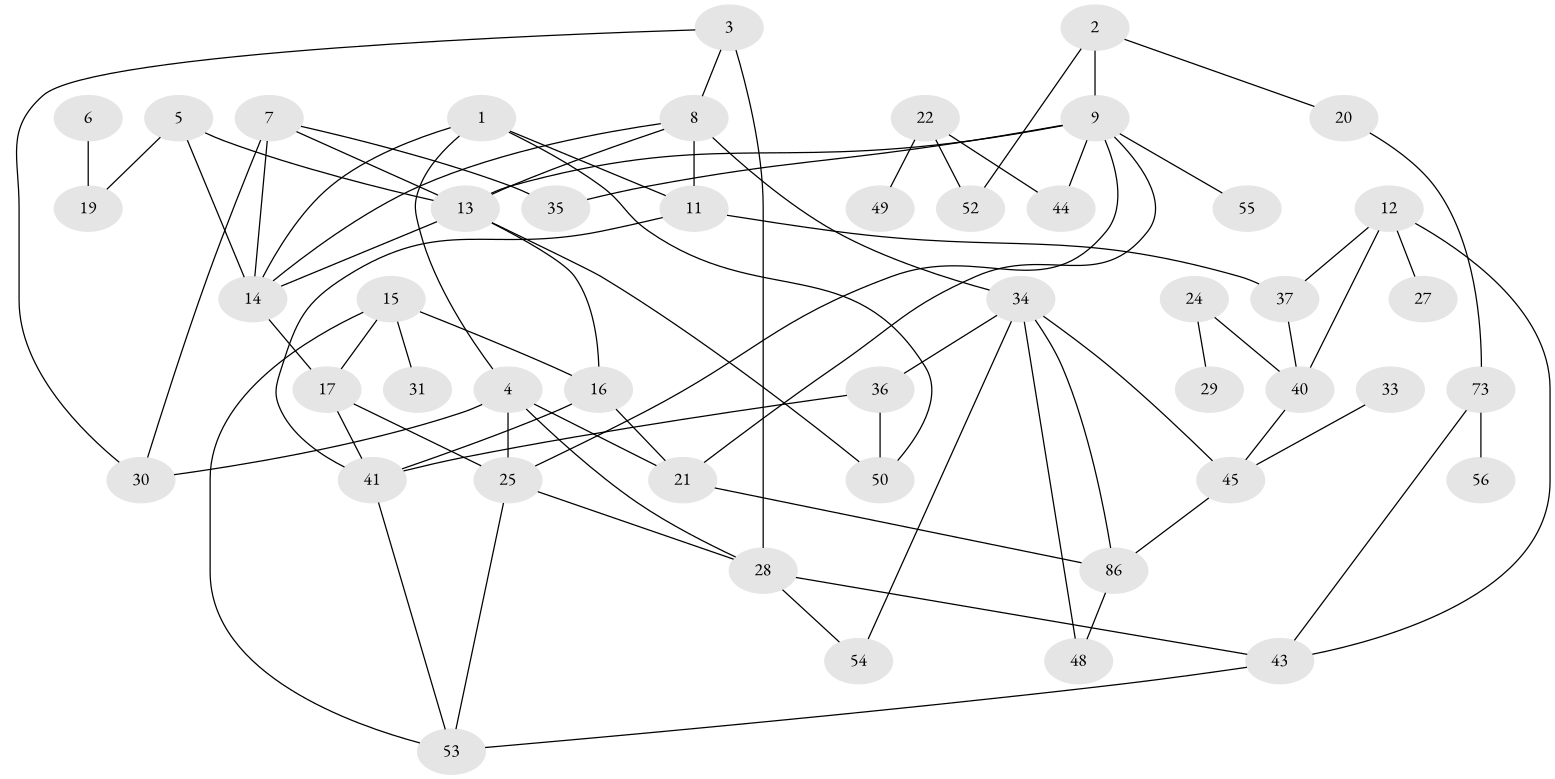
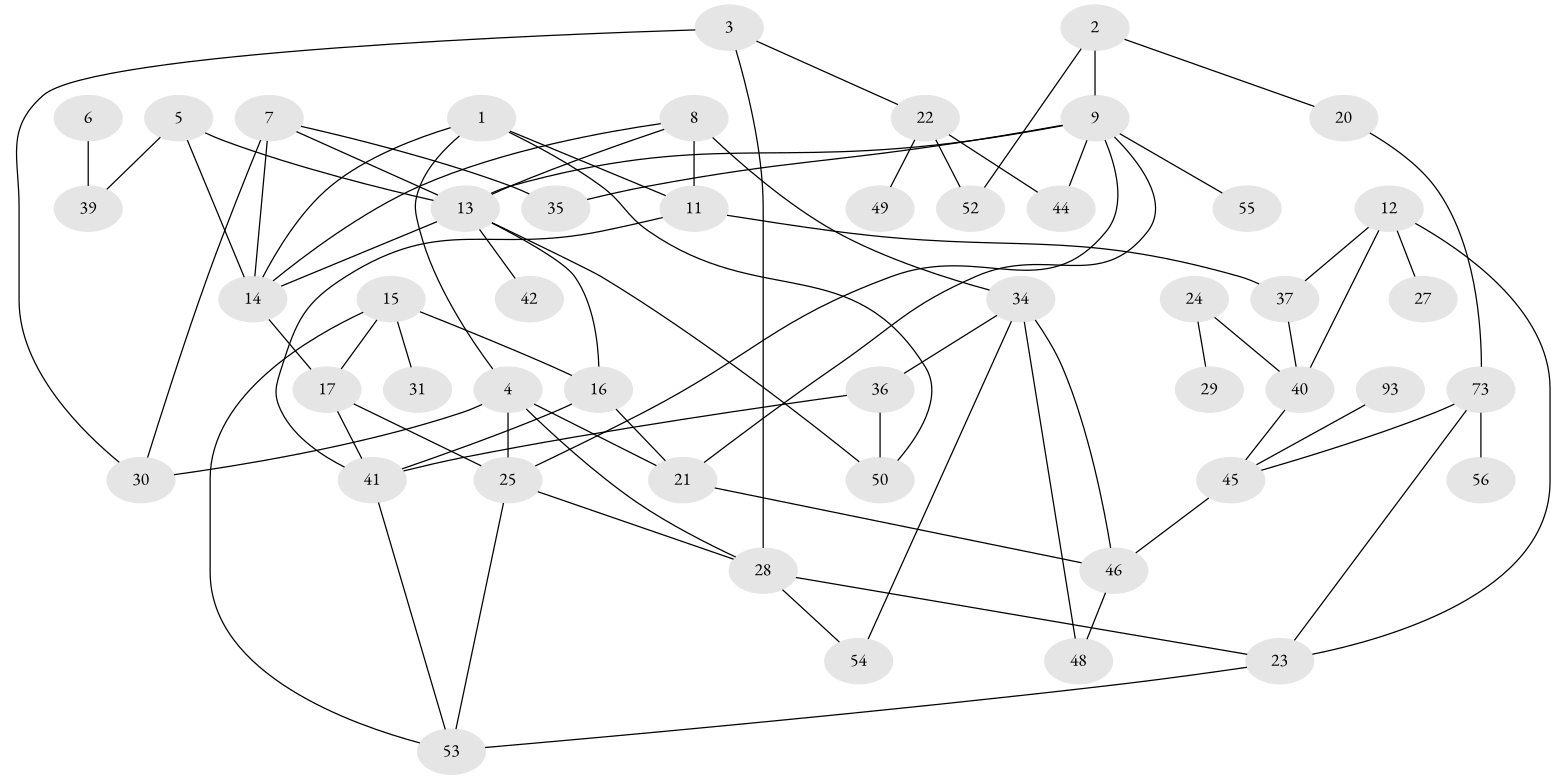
(712, 73) -> (827, 73)
(88, 209) -> (88, 209)
none -> (529, 299)
(1131, 385) -> (1359, 440)
(1390, 390) -> (1390, 390)
(1114, 571) -> (1114, 571)
(1280, 661) -> (1280, 661)
